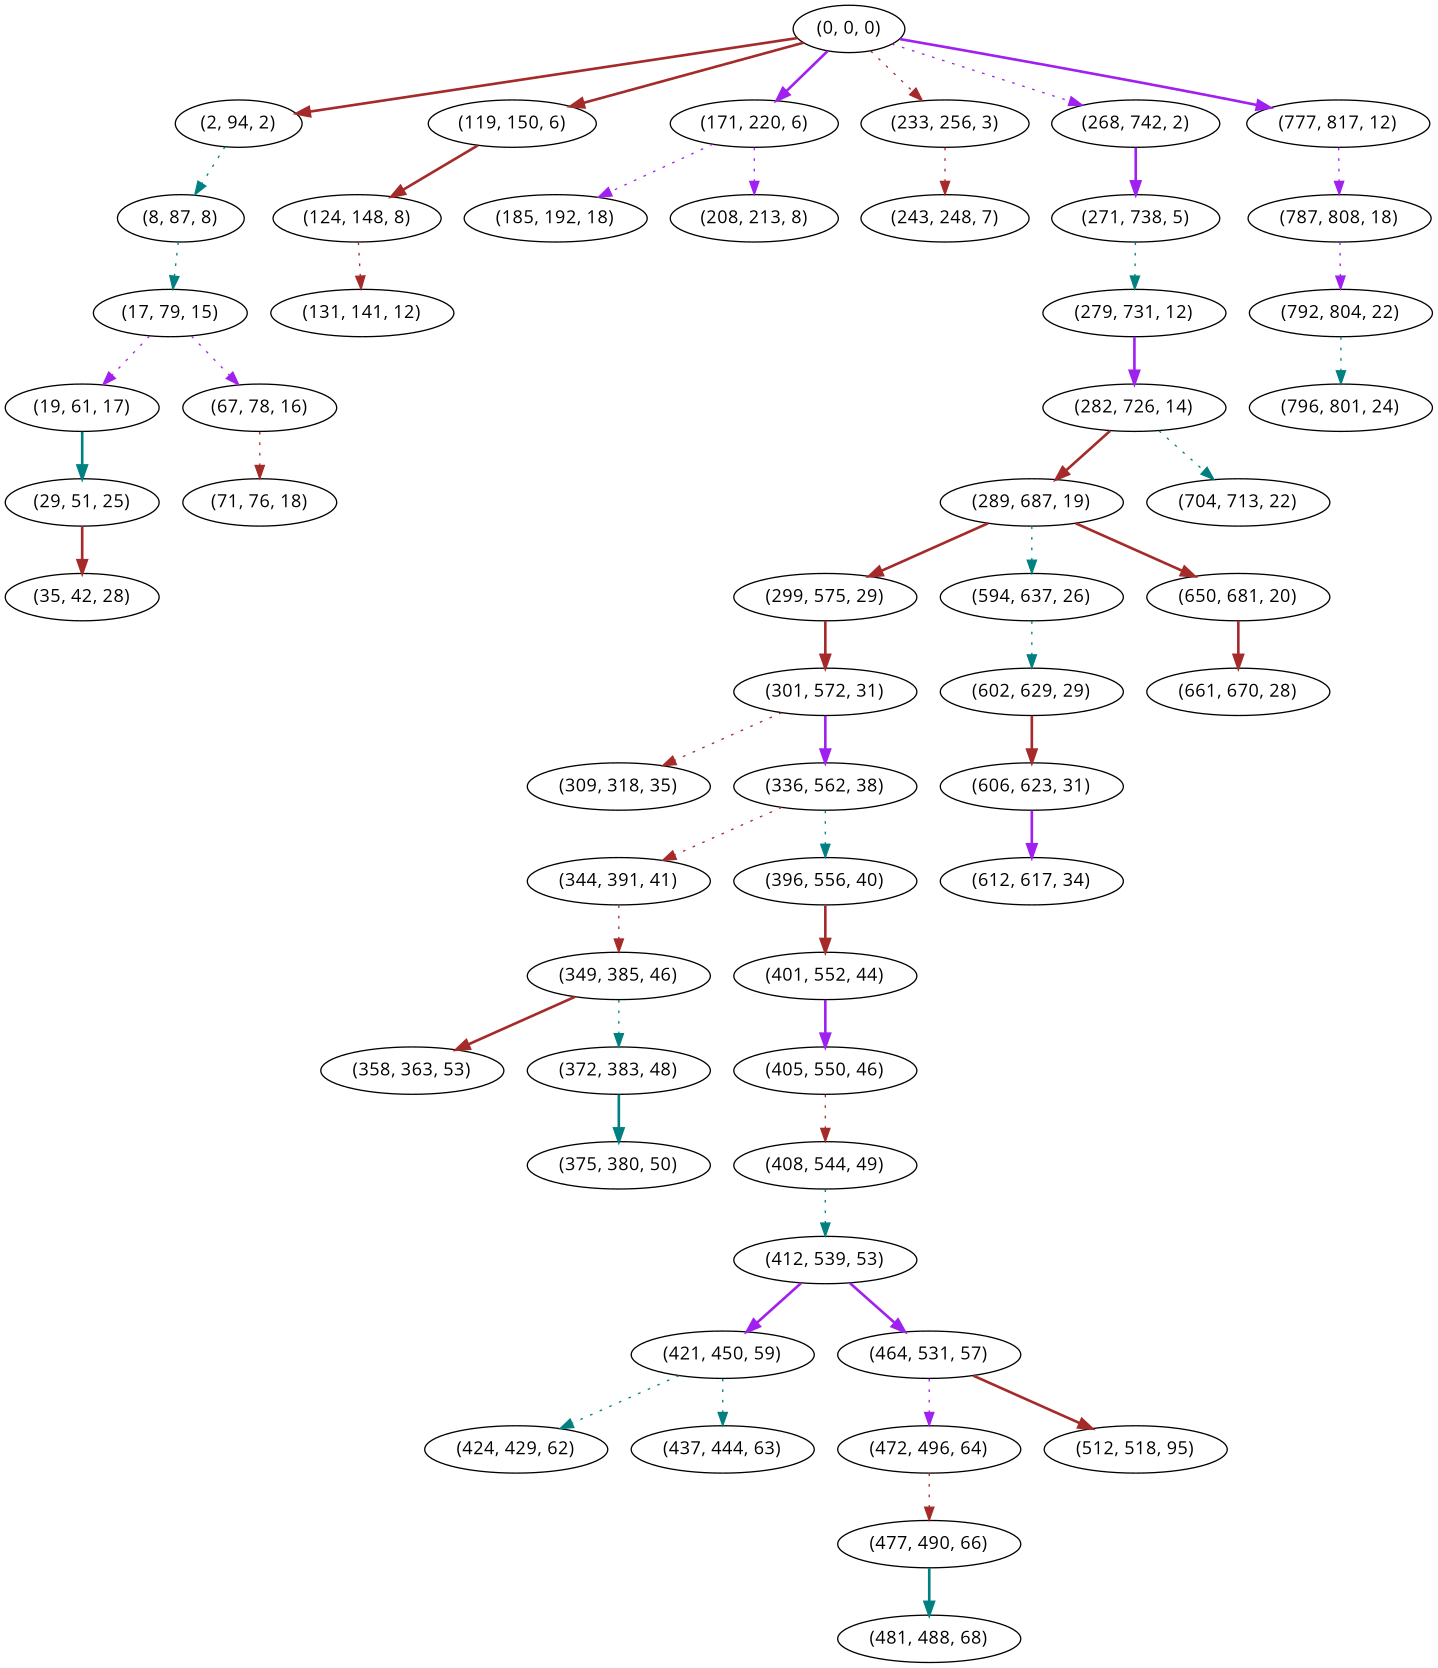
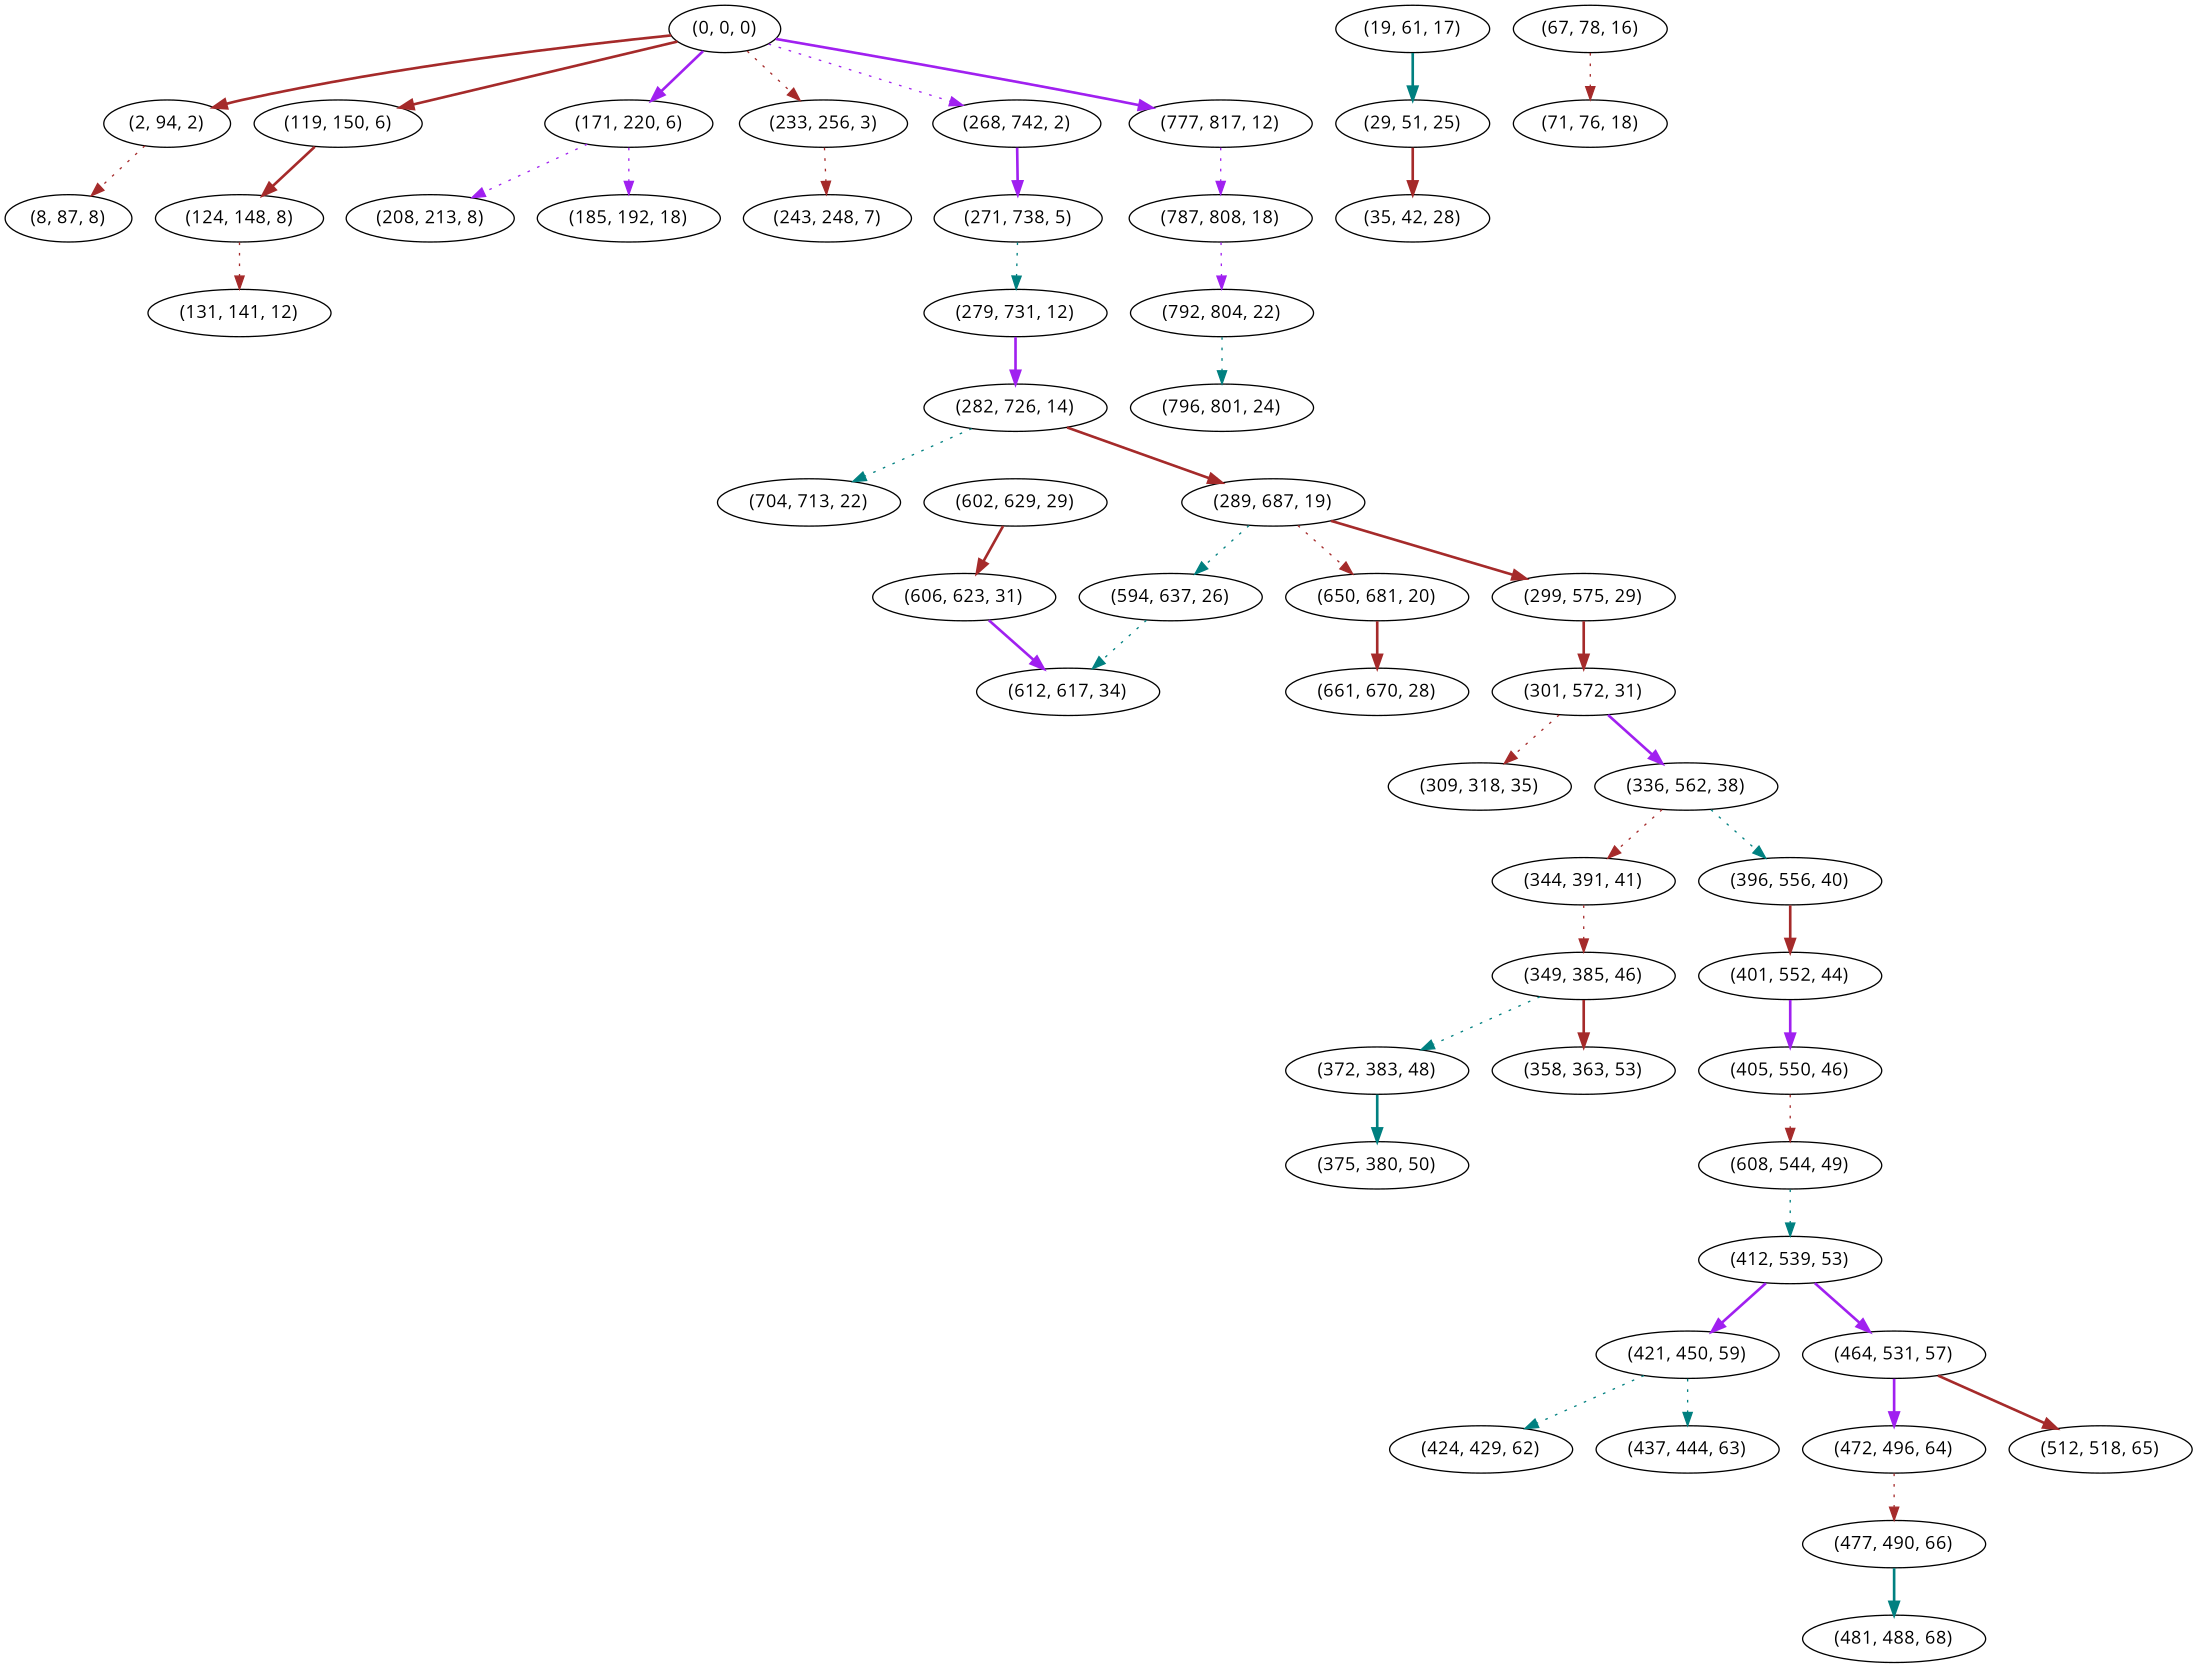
(213, 165) -> (123, 166)
(170, 313) -> none
(1129, 547) -> (1320, 545)
(1032, 638) -> (1124, 640)
(825, 1165) -> (1790, 1165)
(929, 1396) -> (1894, 1396)
(1136, 1449) -> (2101, 1449)
